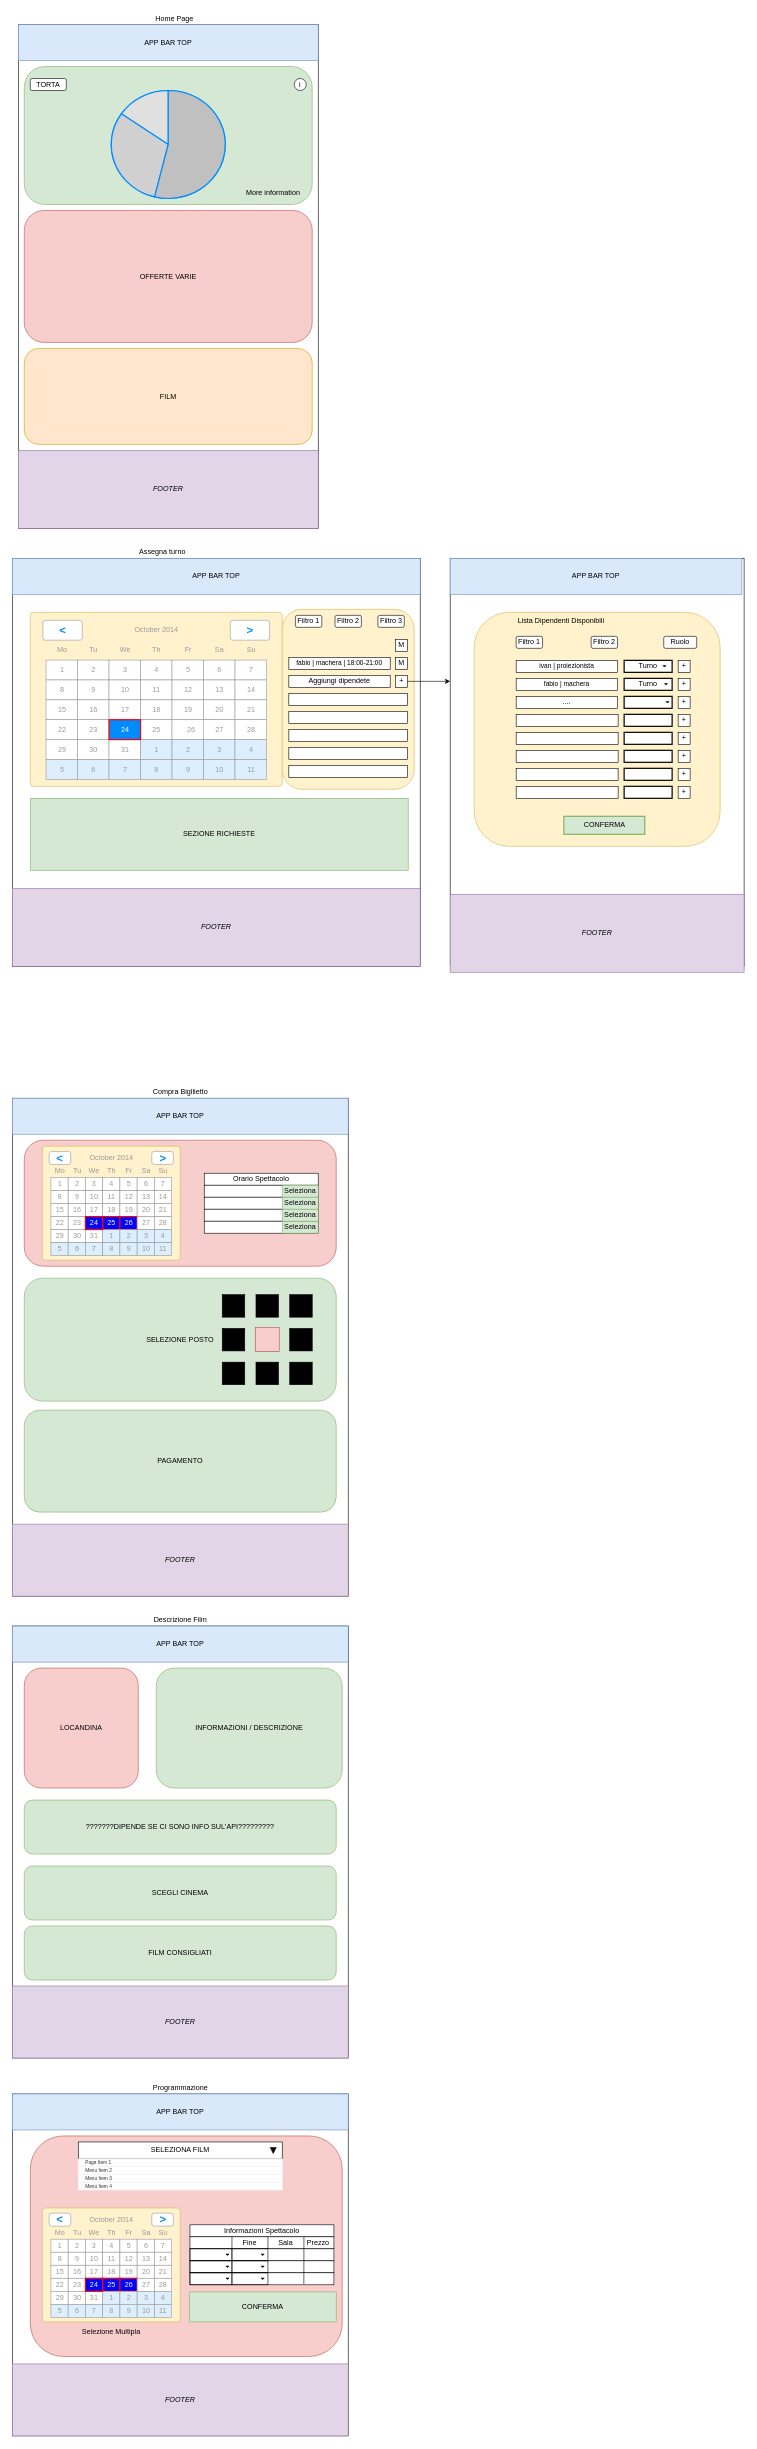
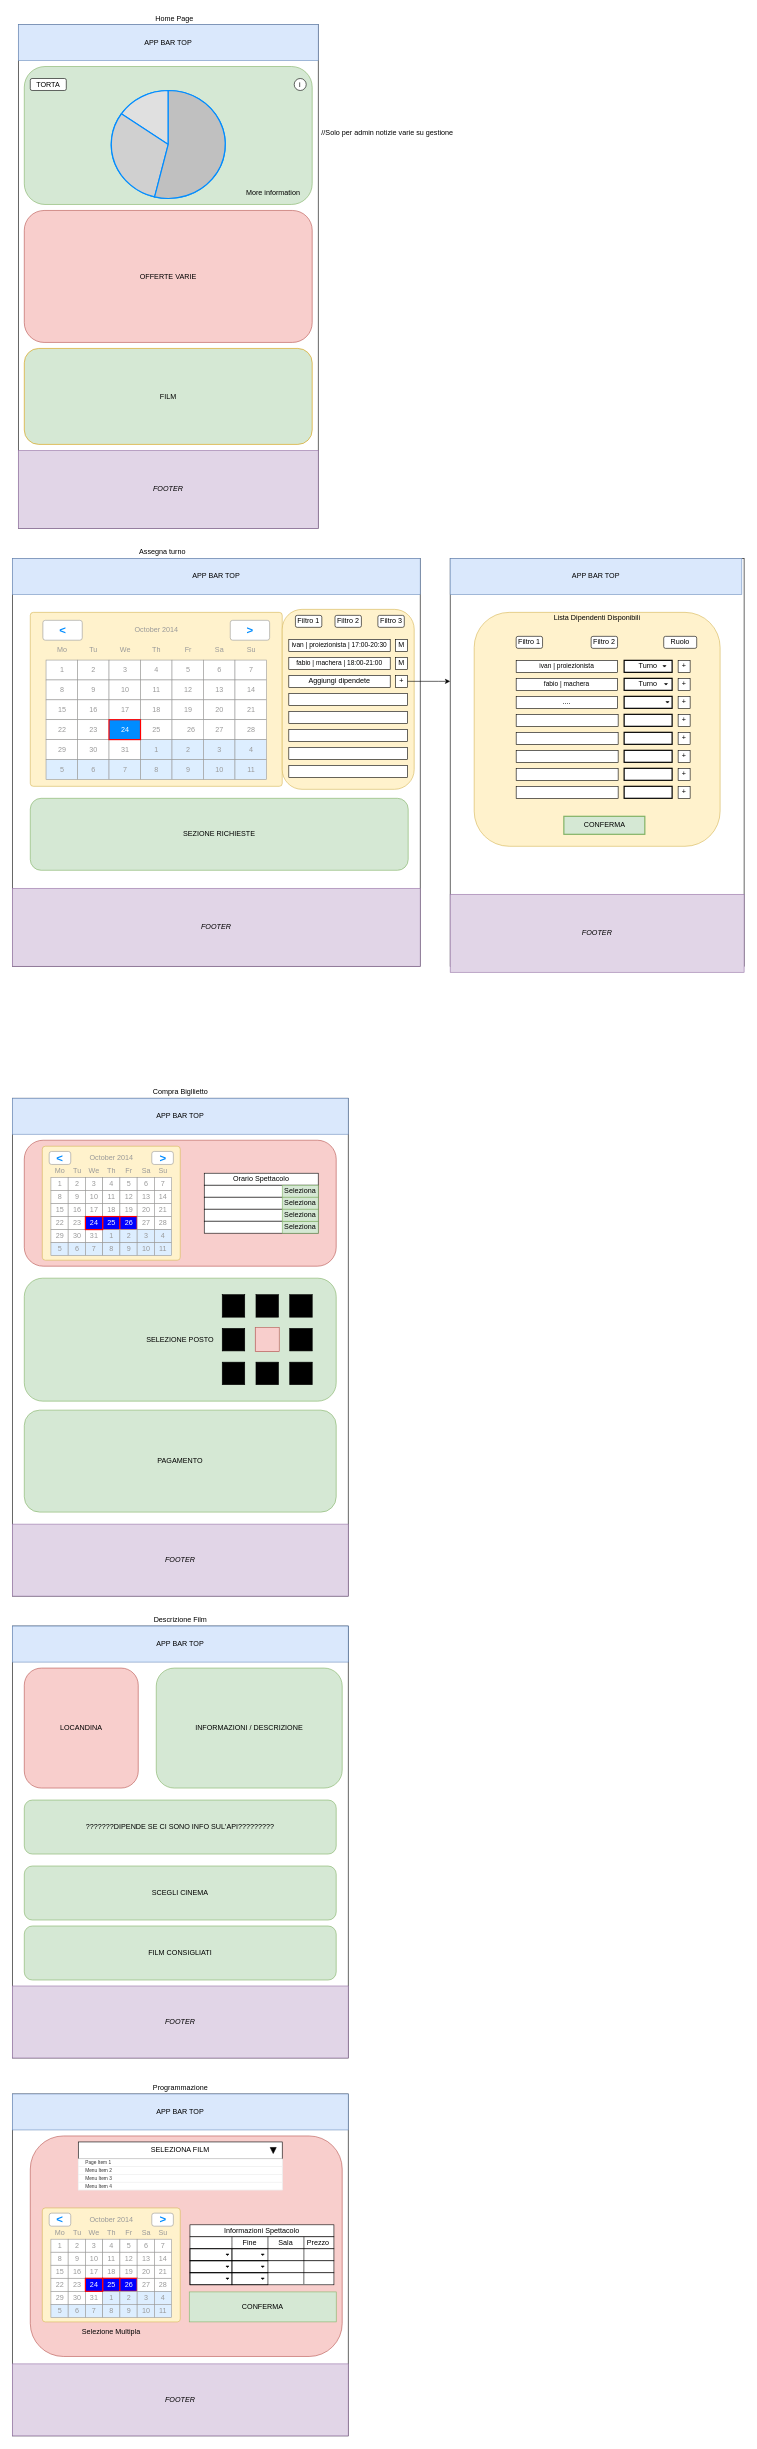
none -> (387, 132)
(168, 396) -> (168, 396)
(561, 621) -> (597, 618)
none -> (340, 645)
(219, 834) -> (219, 834)
